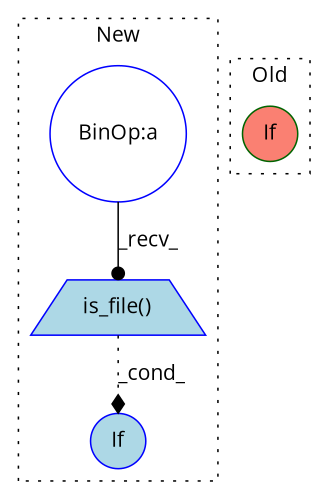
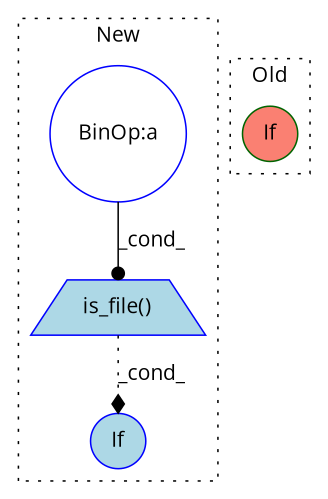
(149, 241) -> (152, 241)
